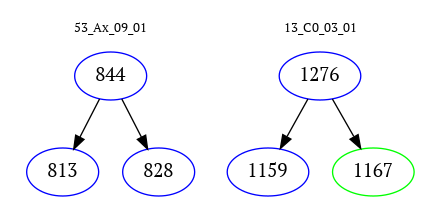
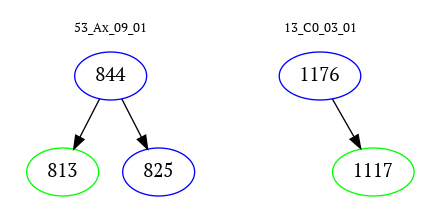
(320, 76) -> (320, 76)
(63, 172) -> (63, 172)
(159, 172) -> (159, 172)
(268, 172) -> none
(373, 172) -> (373, 172)
